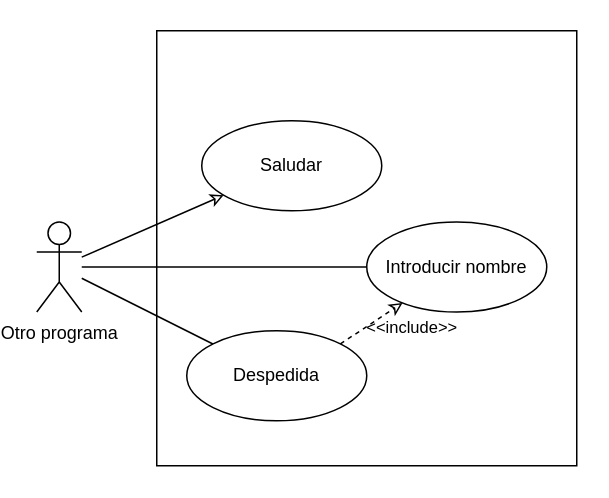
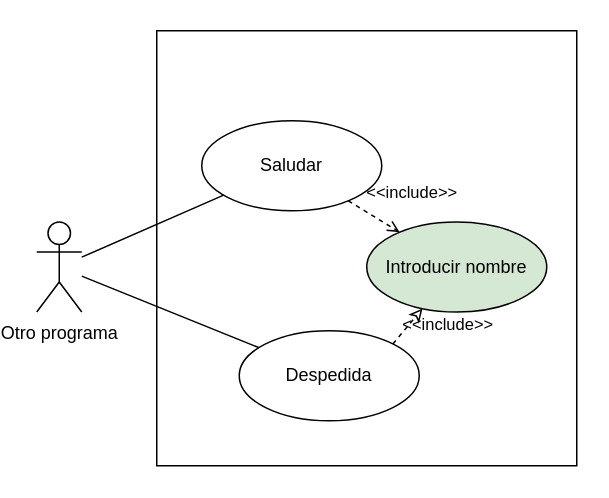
(213, 200) -> (217, 198)
none -> (373, 216)
(224, 267) -> none
(457, 267) -> (457, 267)
(277, 376) -> (329, 376)
